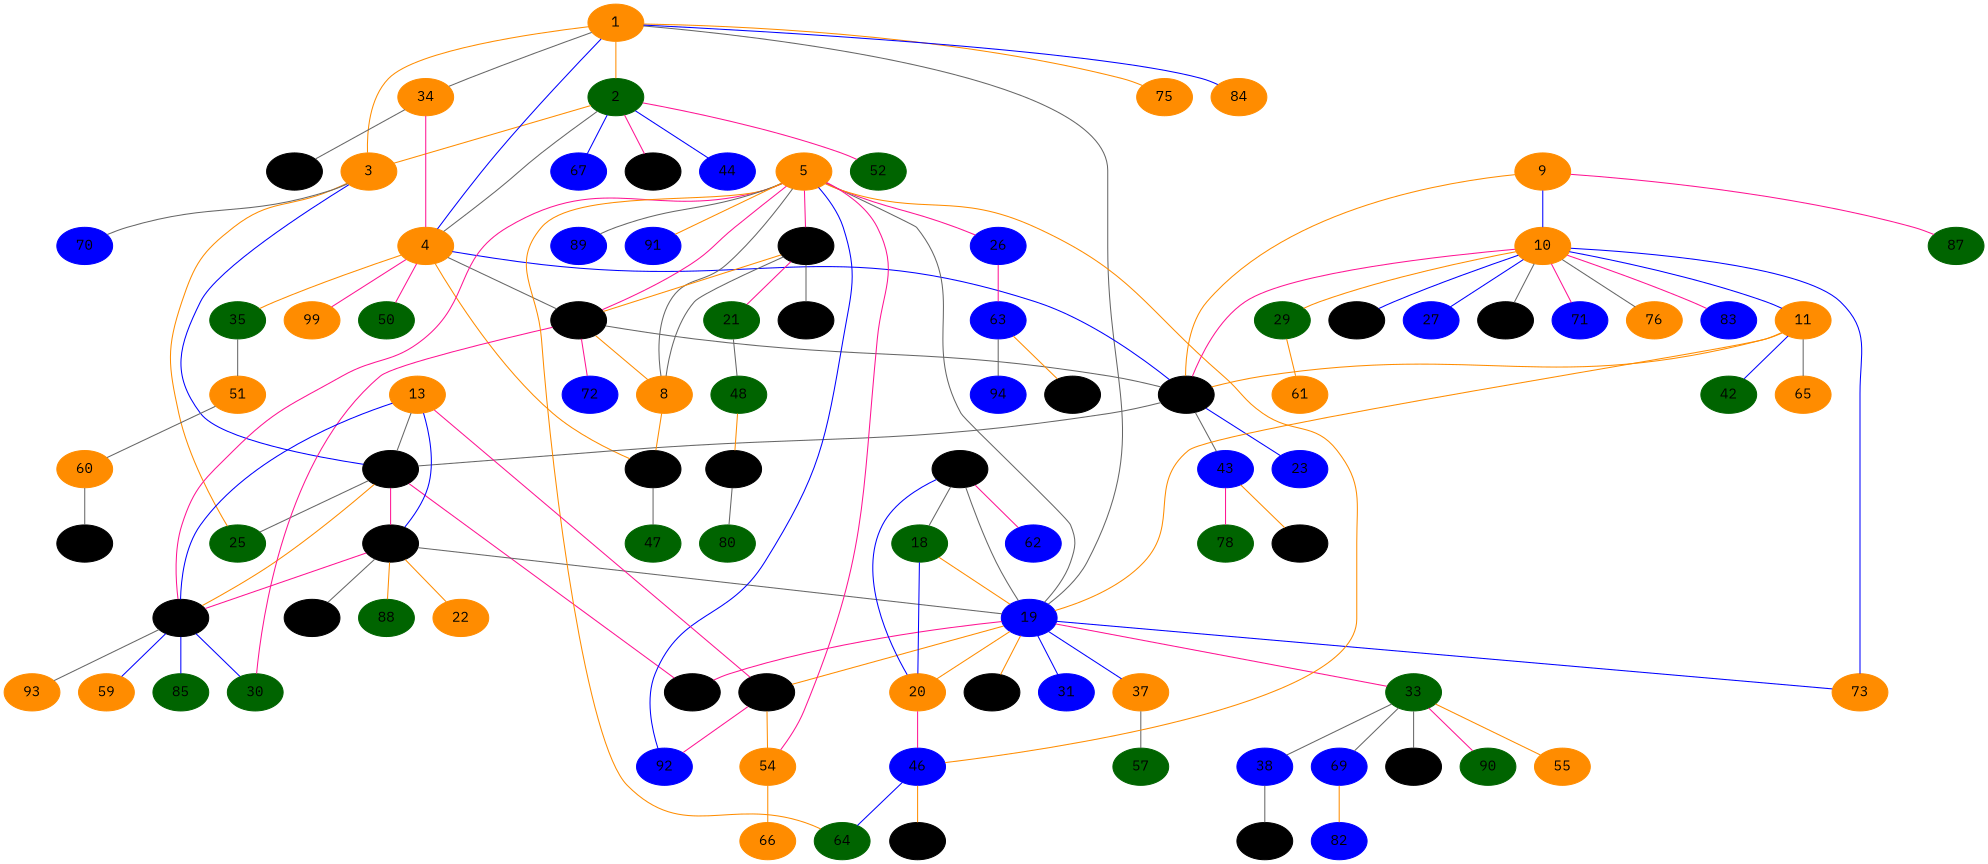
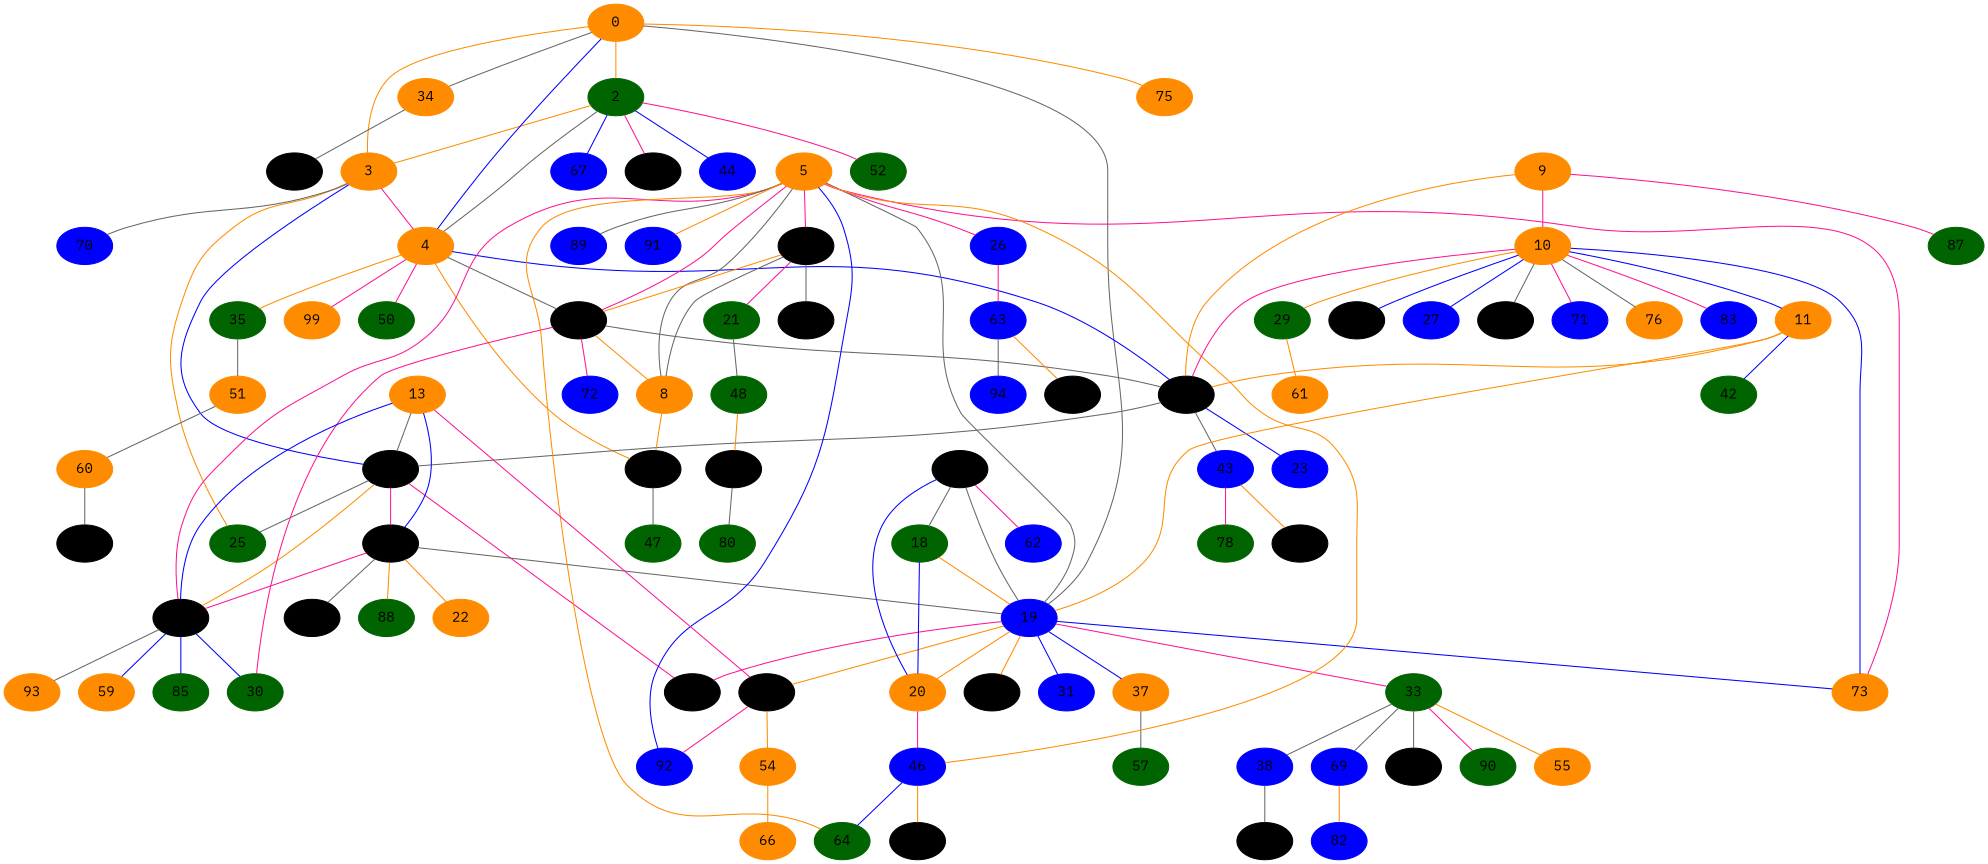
(616, 23) -> (616, 23)
(1239, 97) -> none
(426, 172) -> (397, 209)
(1543, 209) -> (1543, 209)
(1803, 395) -> none
(867, 460) -> (1567, 226)
